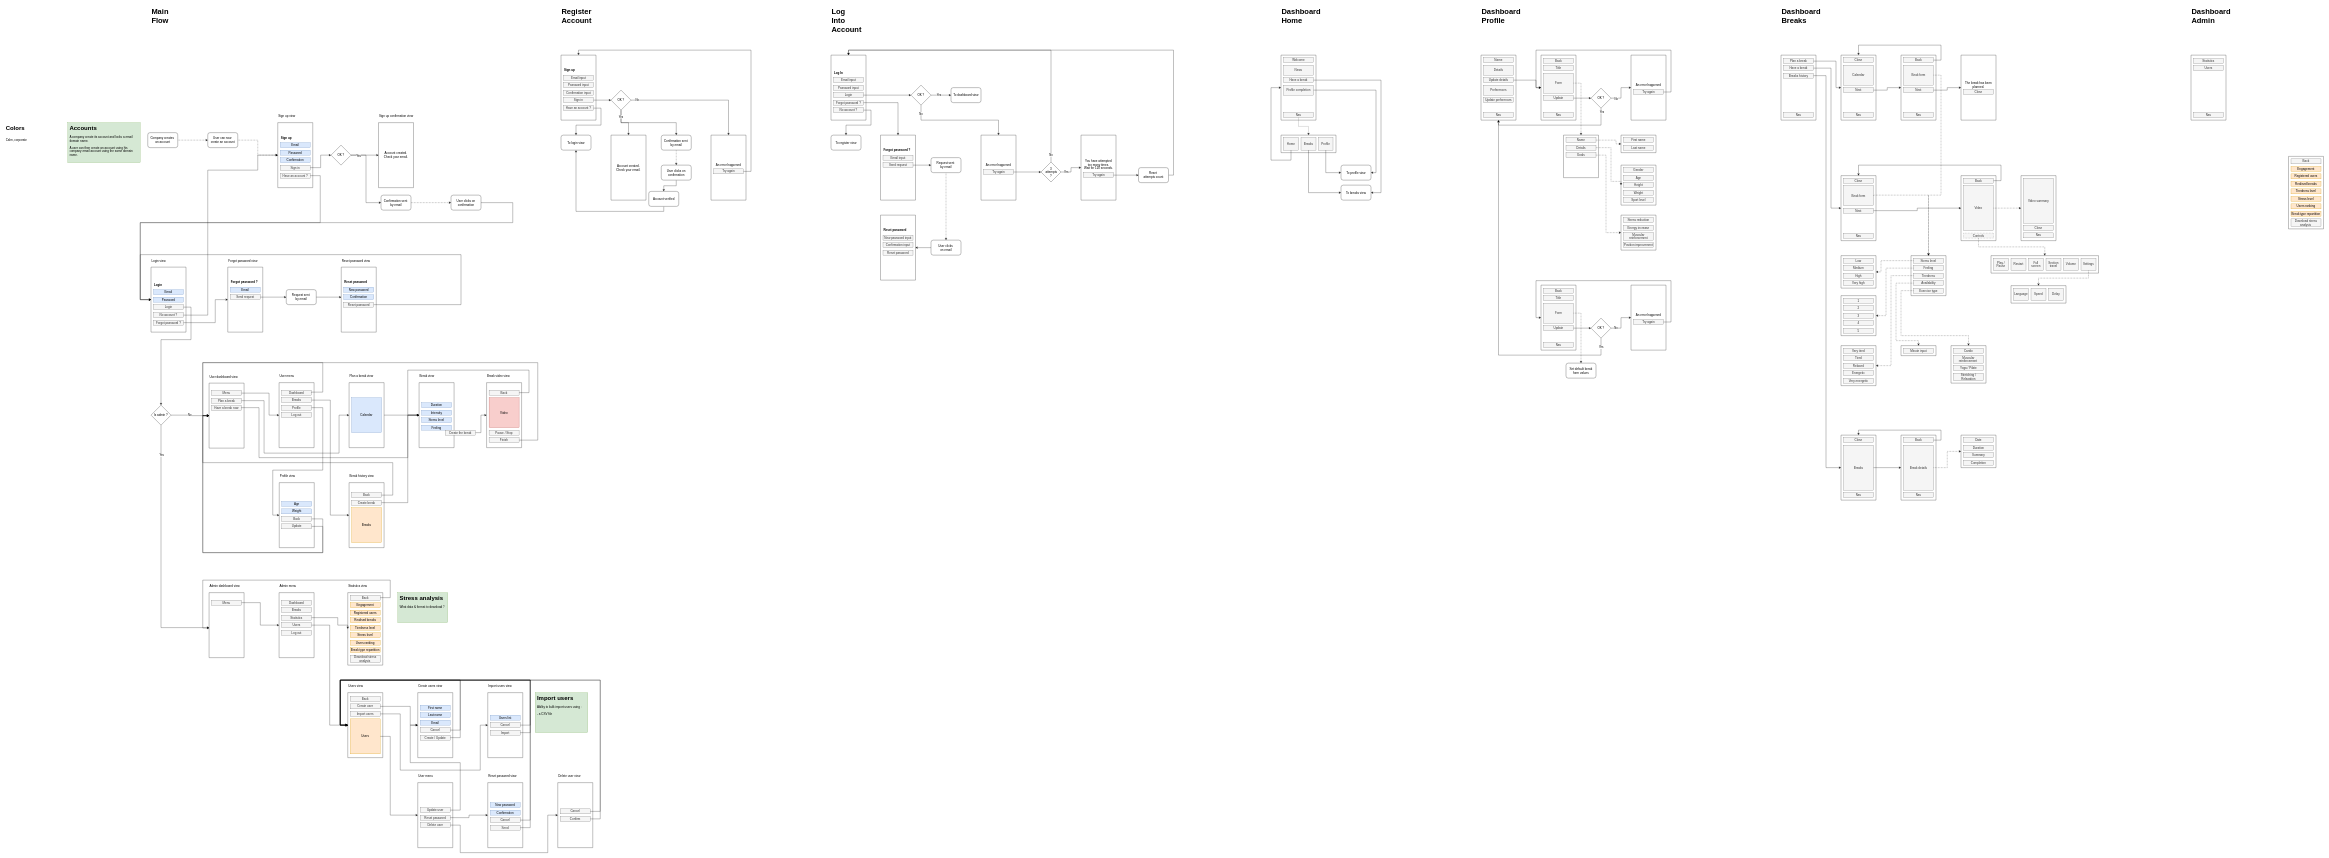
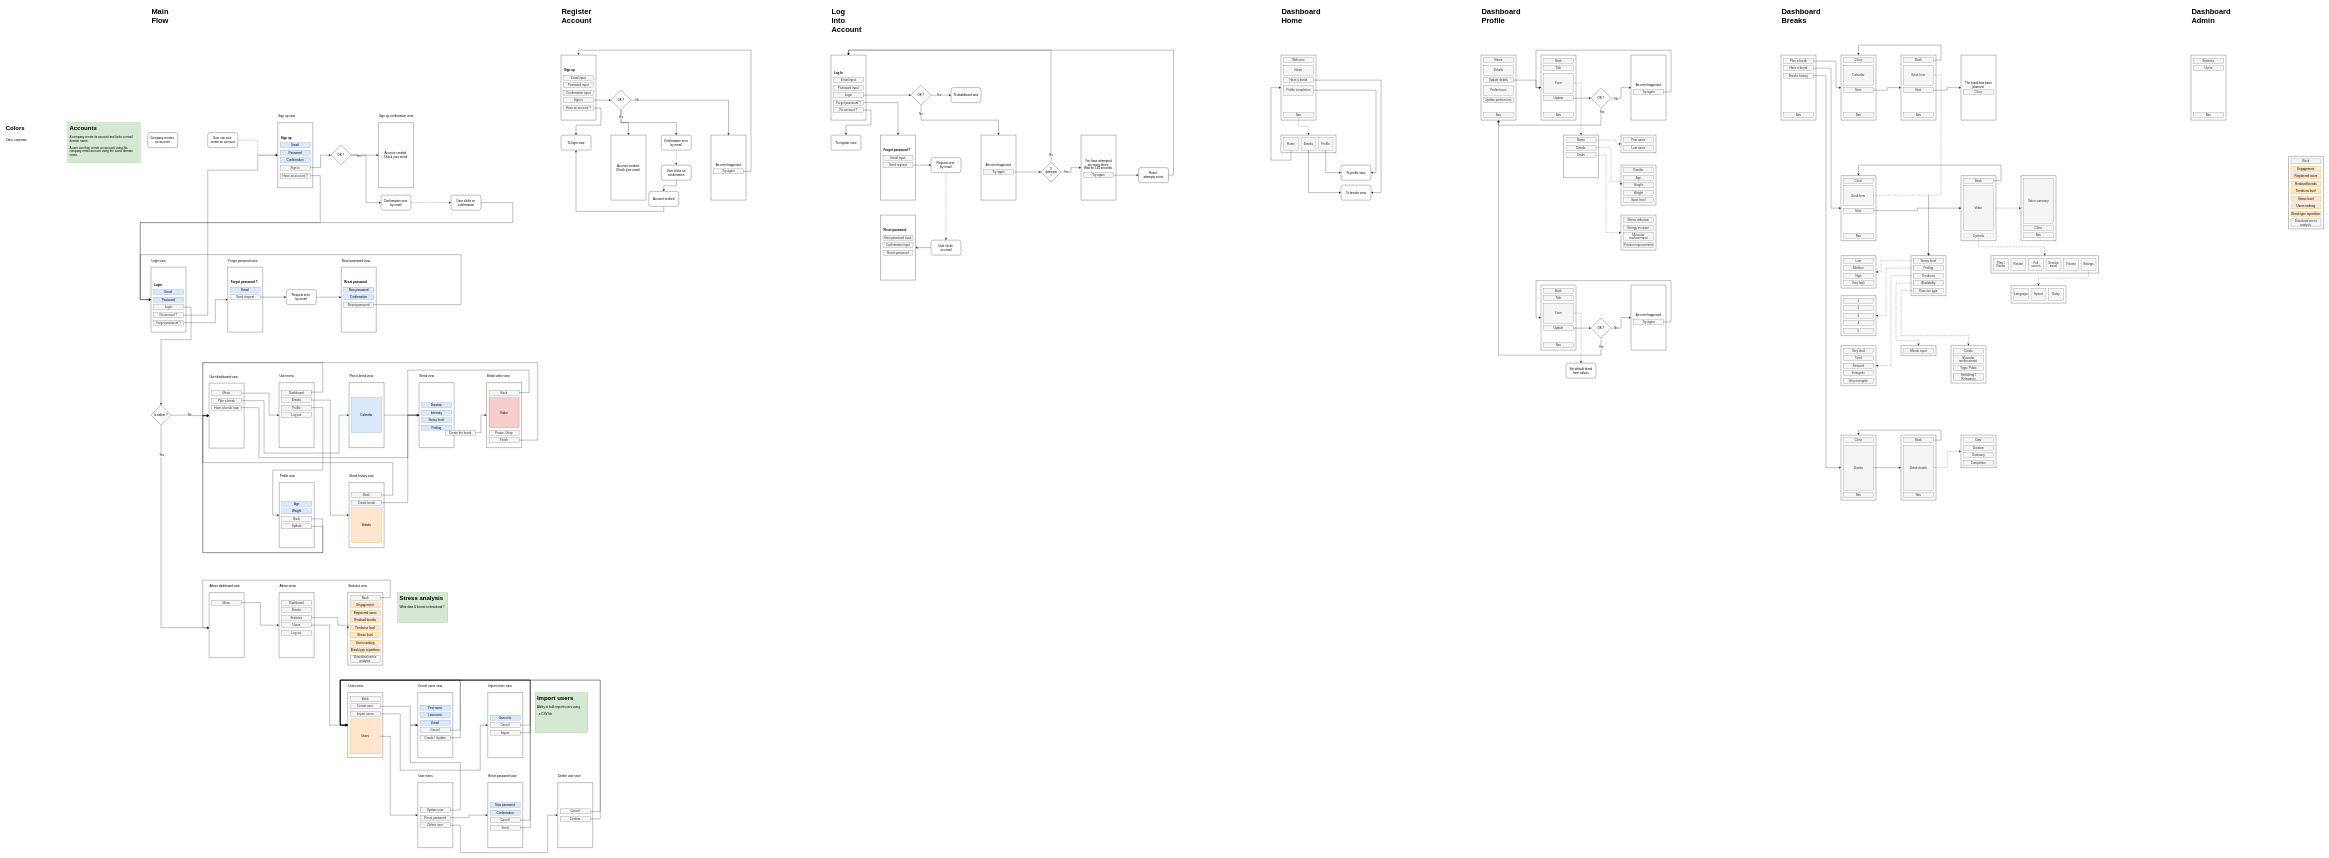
(205, 140) -> none
